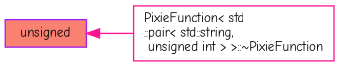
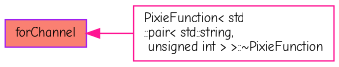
(46, 33) -> (46, 33)
